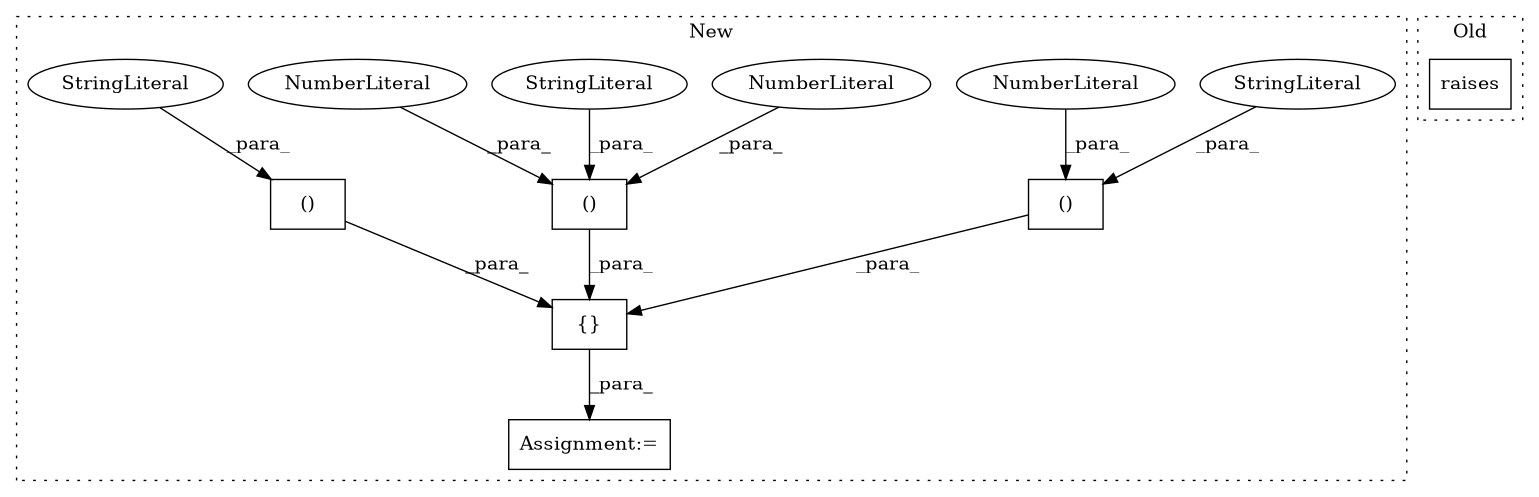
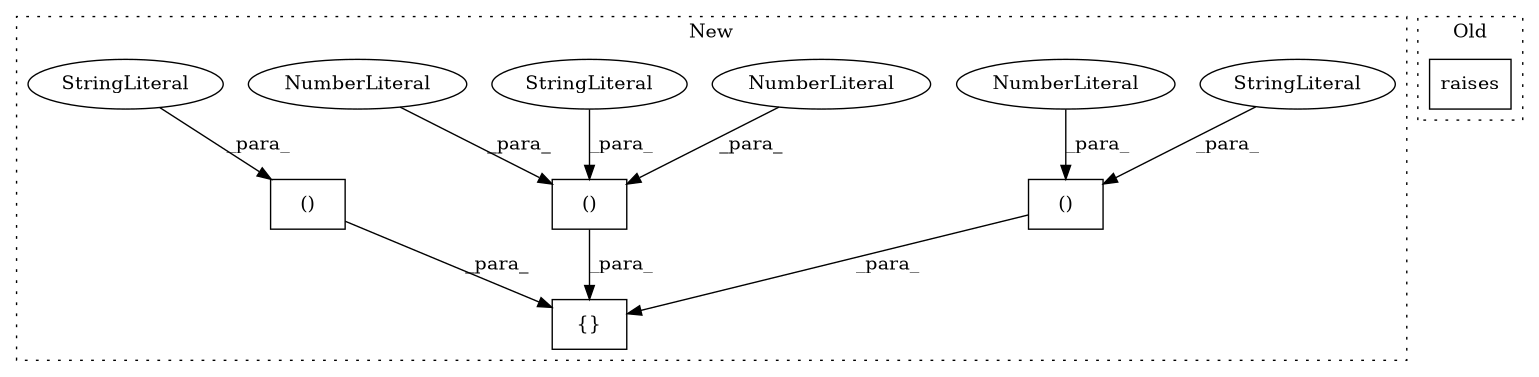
(589, 445) -> none
